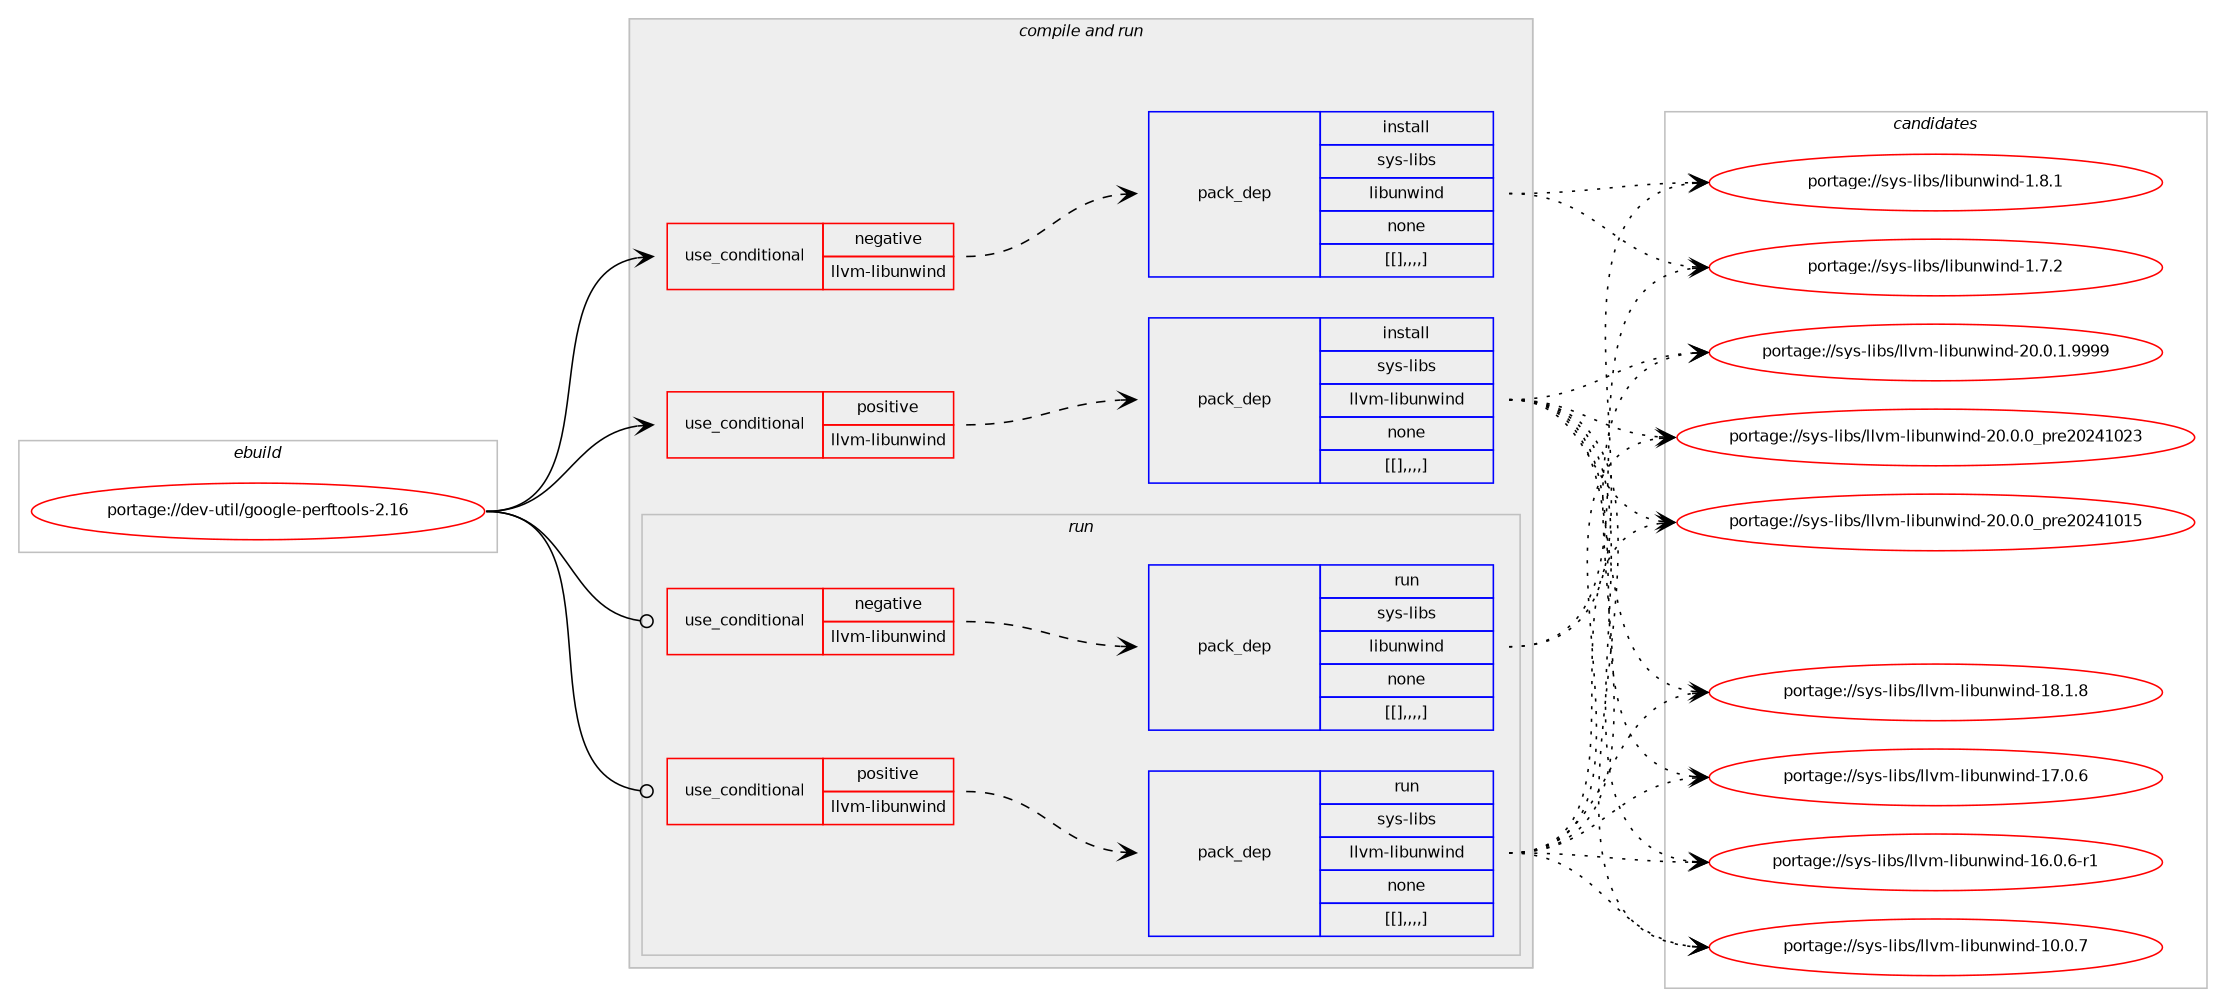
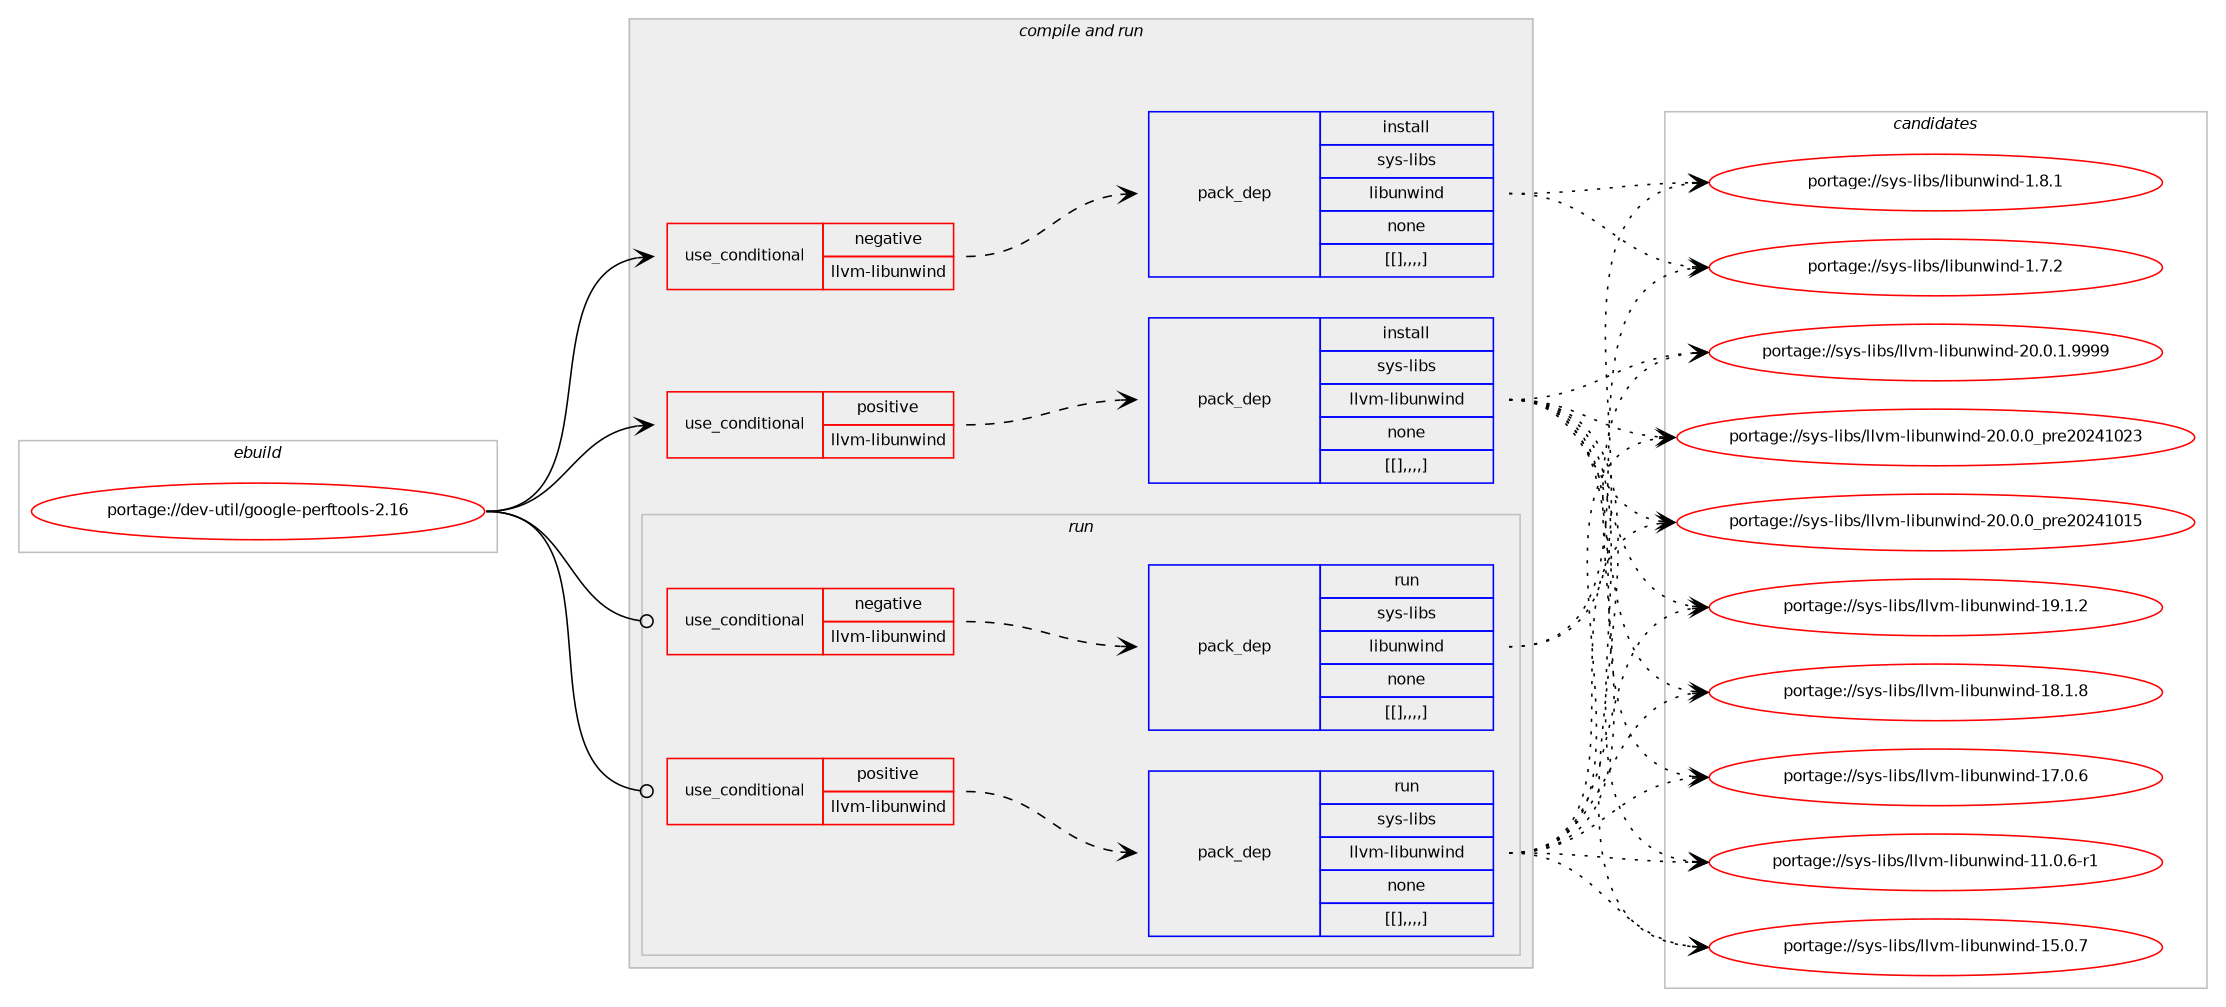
none -> (1936, 607)
(1936, 862) -> (1936, 862)
(1936, 947) -> (1936, 947)
